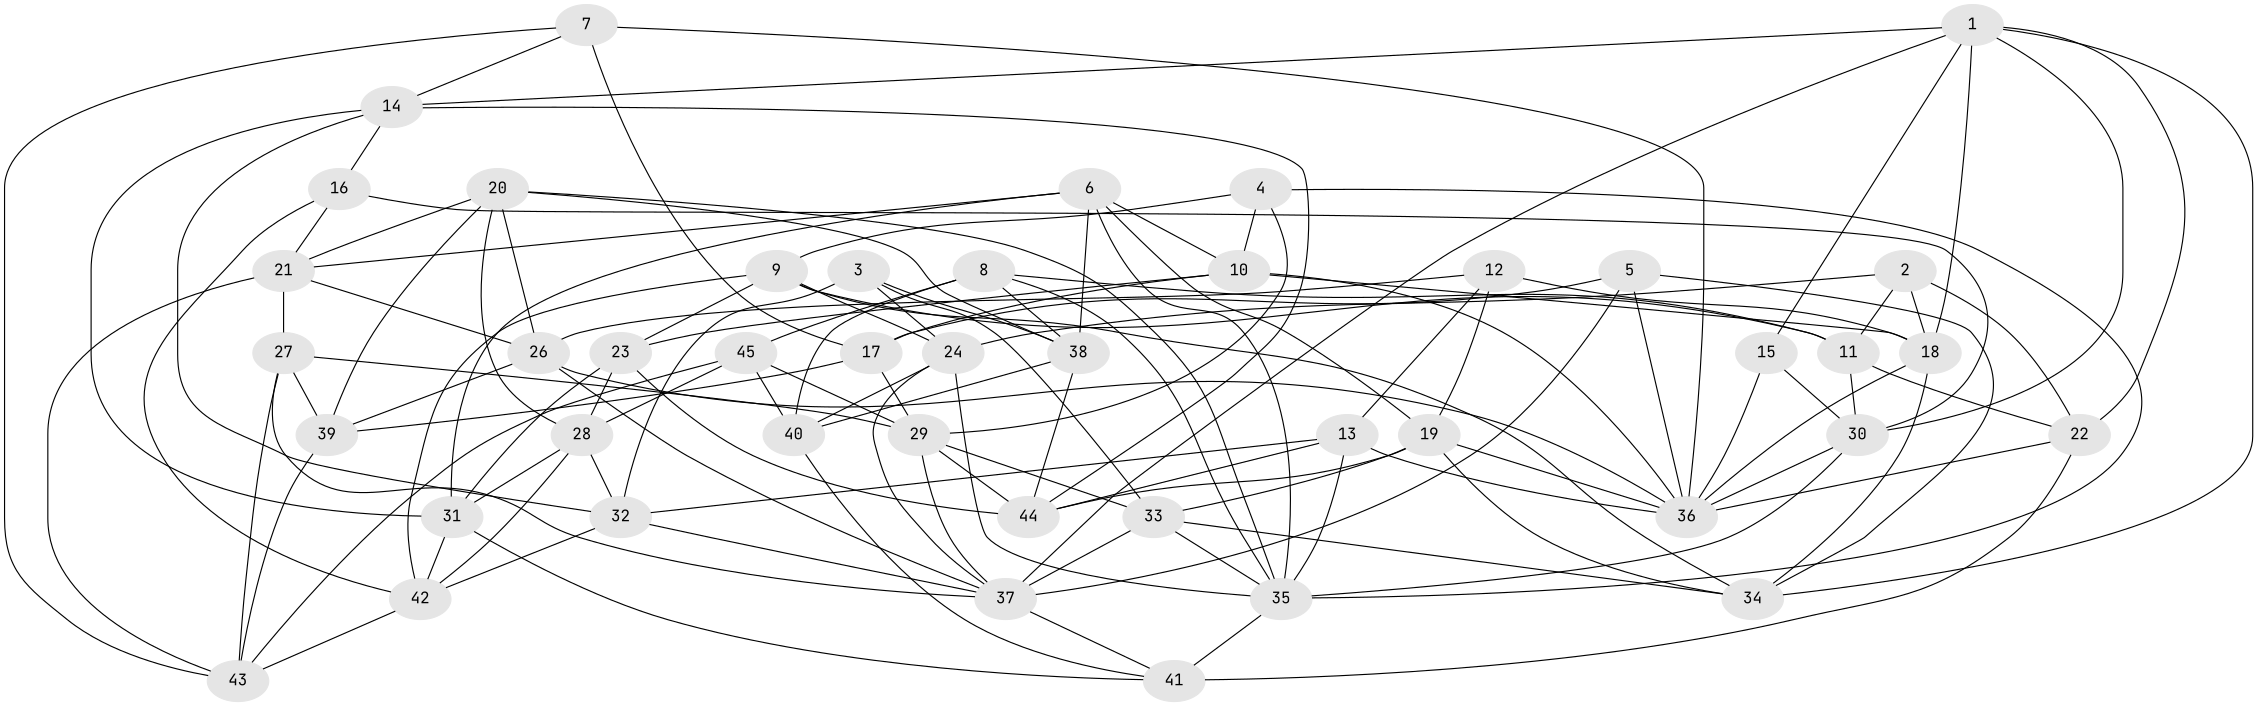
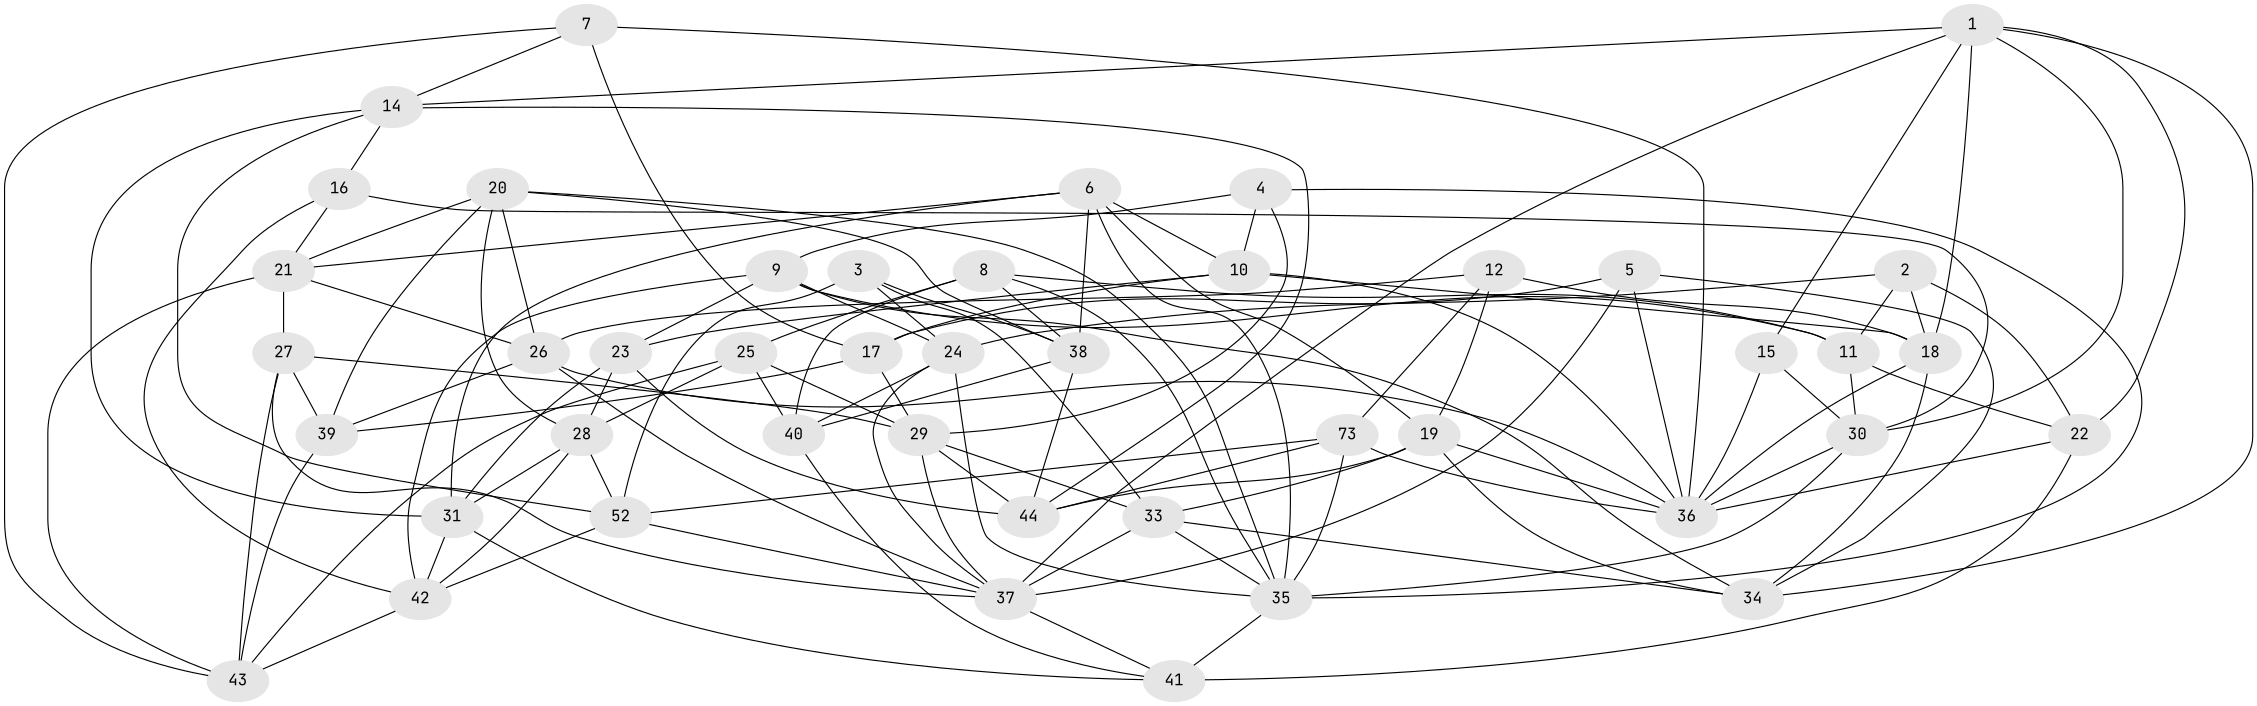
(746, 353) -> (746, 353)
(1347, 435) -> (1347, 435)
(621, 517) -> (621, 517)
